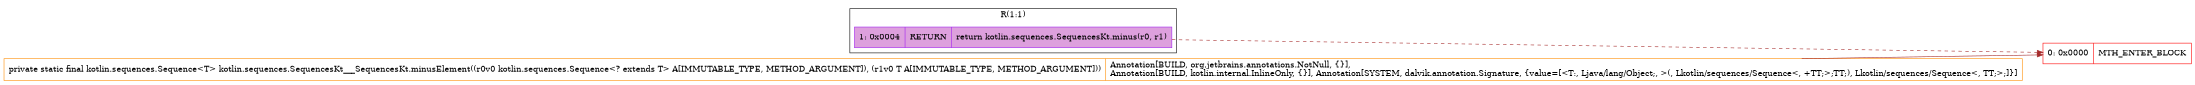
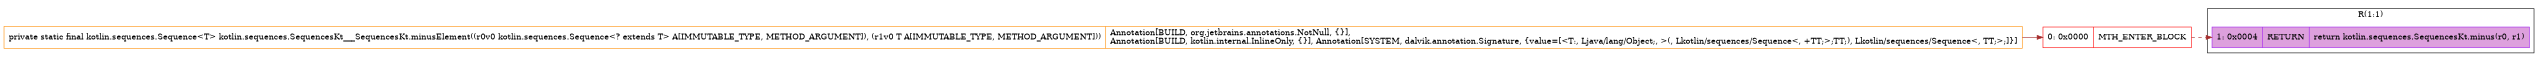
(1605, 46) -> (2199, 37)
